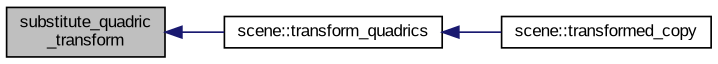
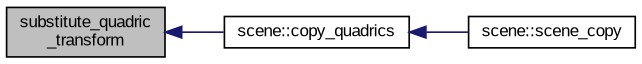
(333, 32) -> (317, 32)
(606, 32) -> (552, 32)
